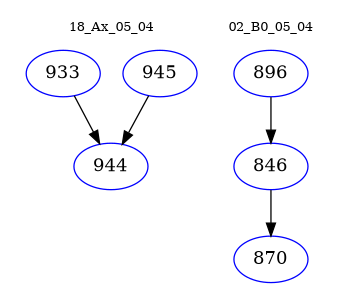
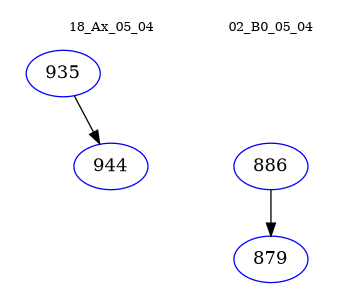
(63, 74) -> (63, 74)
(160, 74) -> none
(271, 74) -> none
(271, 166) -> (271, 166)
(271, 259) -> (271, 259)
